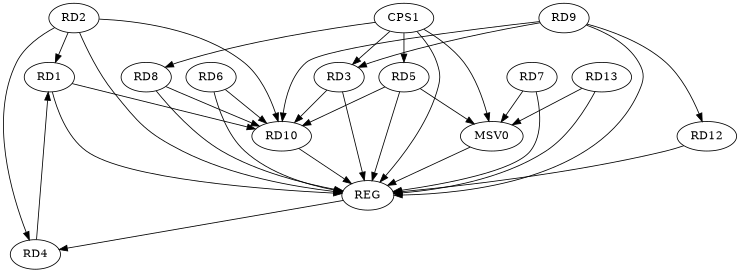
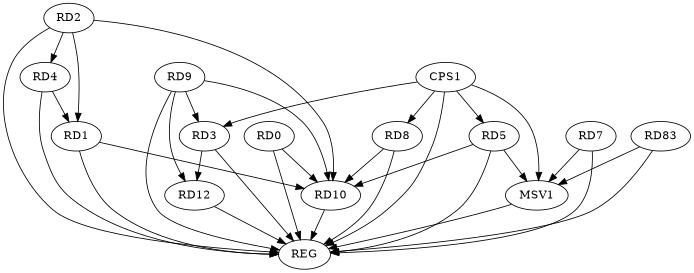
(211, 77) -> (269, 136)
(602, 77) -> (661, 136)
(314, 103) -> (200, 160)
(492, 136) -> (537, 195)
(205, 224) -> (111, 223)
